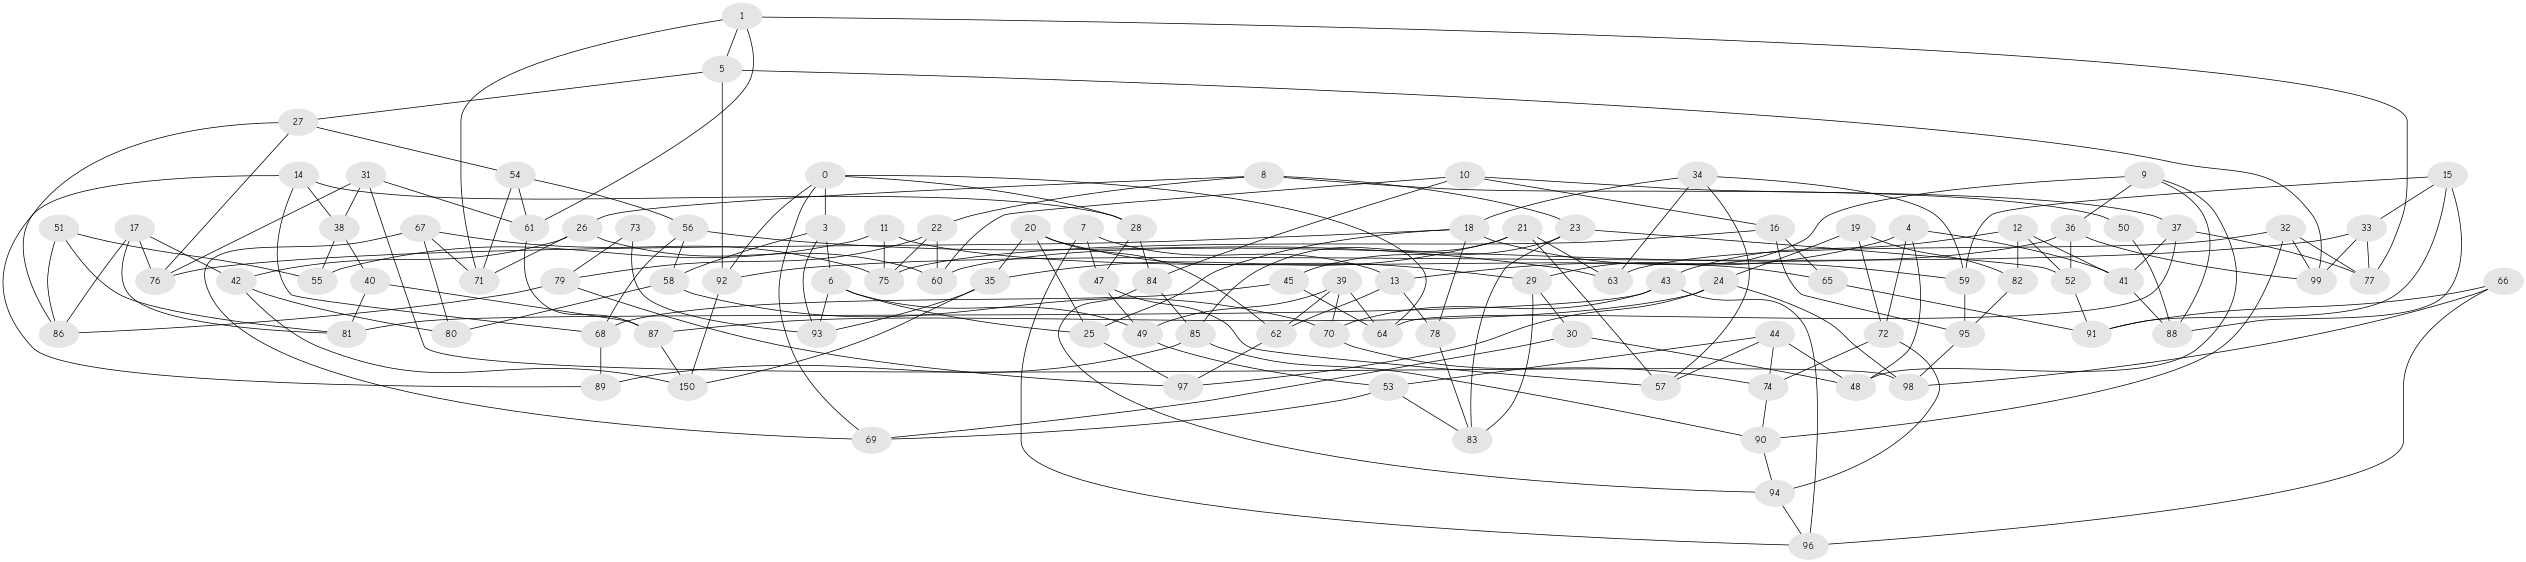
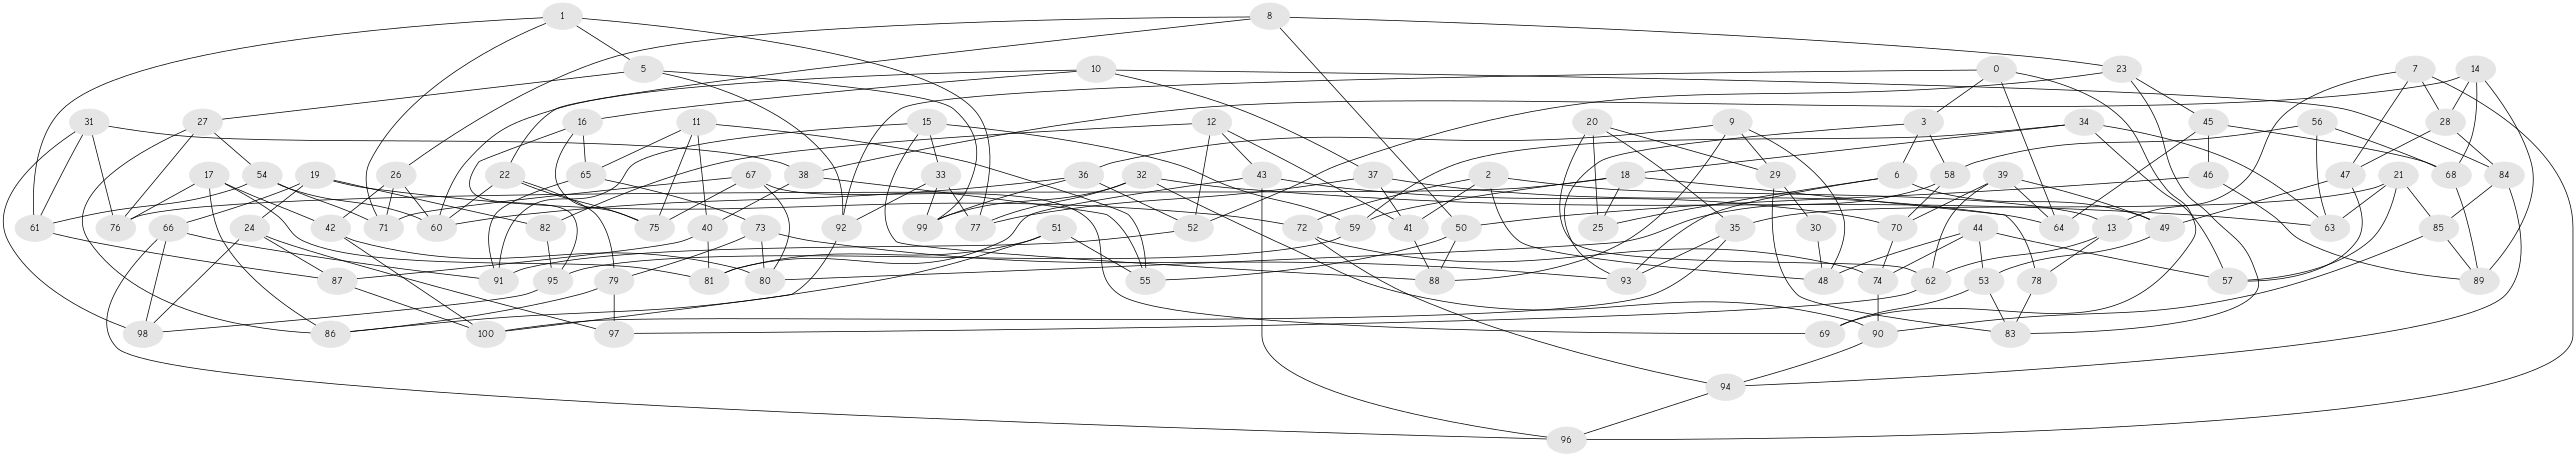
none -> (702, 175)
none -> (2209, 175)
(587, 192) -> (379, 206)
(1006, 192) -> (2431, 96)
none -> (676, 197)
none -> (227, 210)
(1909, 228) -> (1489, 175)
none -> (763, 255)
none -> (1307, 267)
(1136, 361) -> none
(688, 387) -> (486, 334)
(1224, 398) -> none
